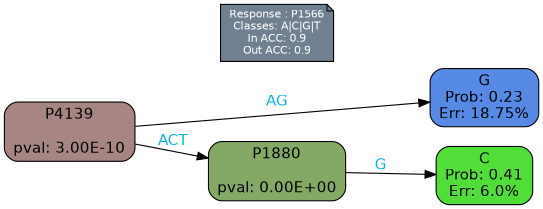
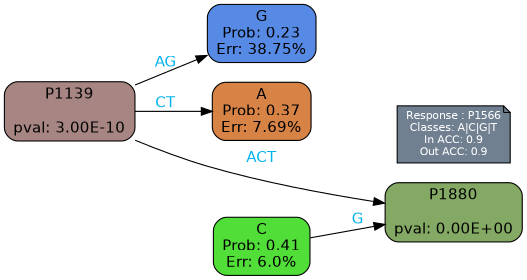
(484, 98) -> (262, 33)
none -> (262, 111)
(70, 132) -> (70, 111)
(385, 173) -> (342, 232)
